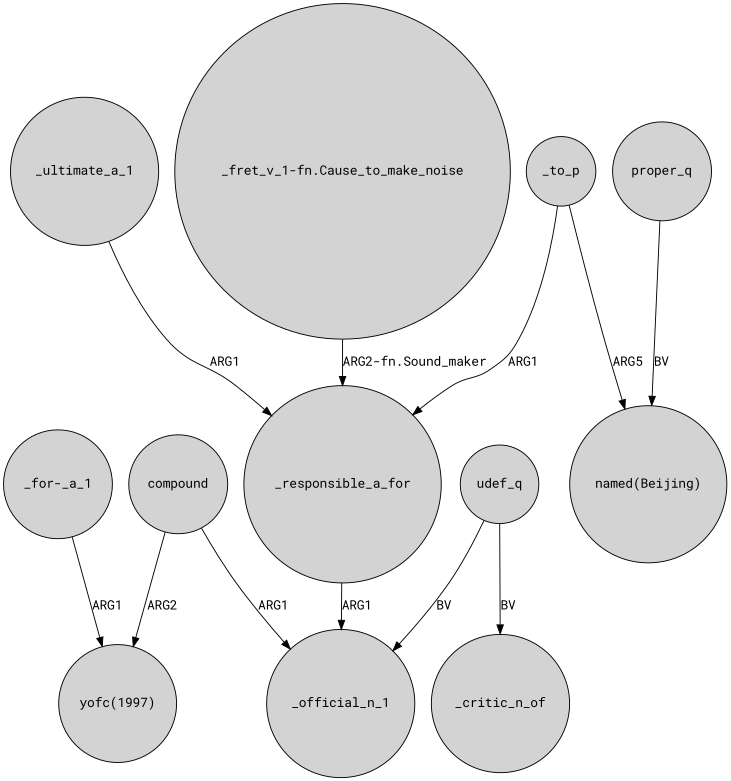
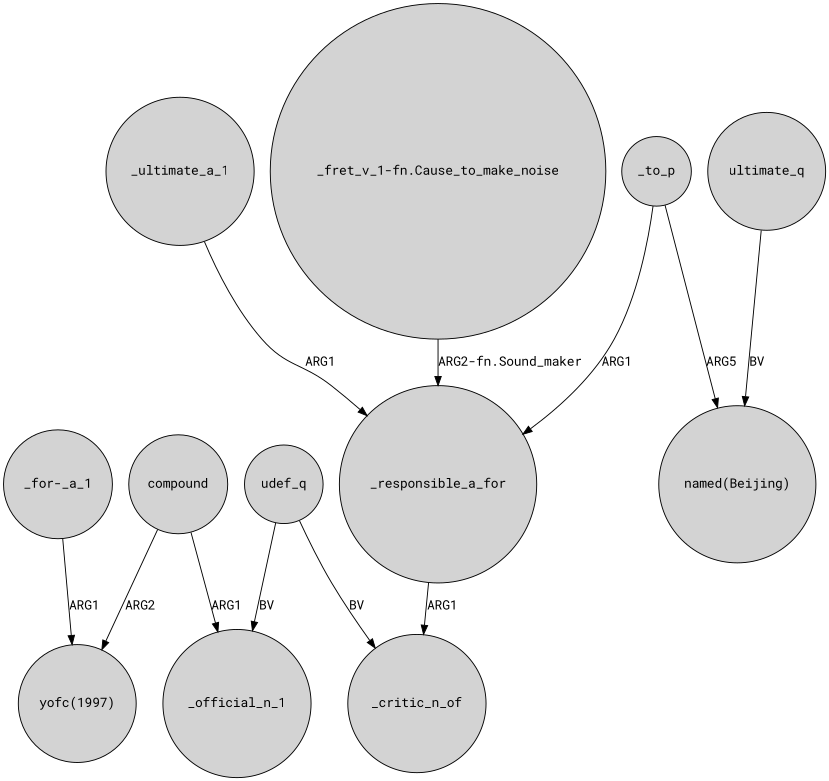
(662, 171) -> (767, 171)
(342, 602) -> (427, 604)
